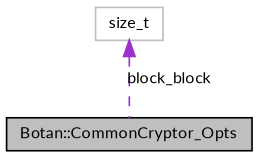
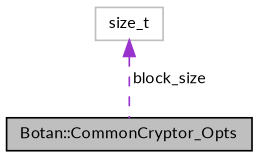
(168, 79) -> (168, 79)
